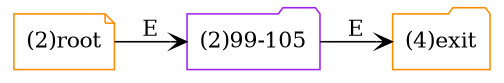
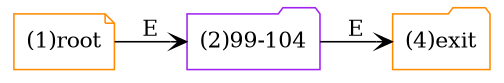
(64, 42) -> (64, 42)
(254, 42) -> (254, 42)
